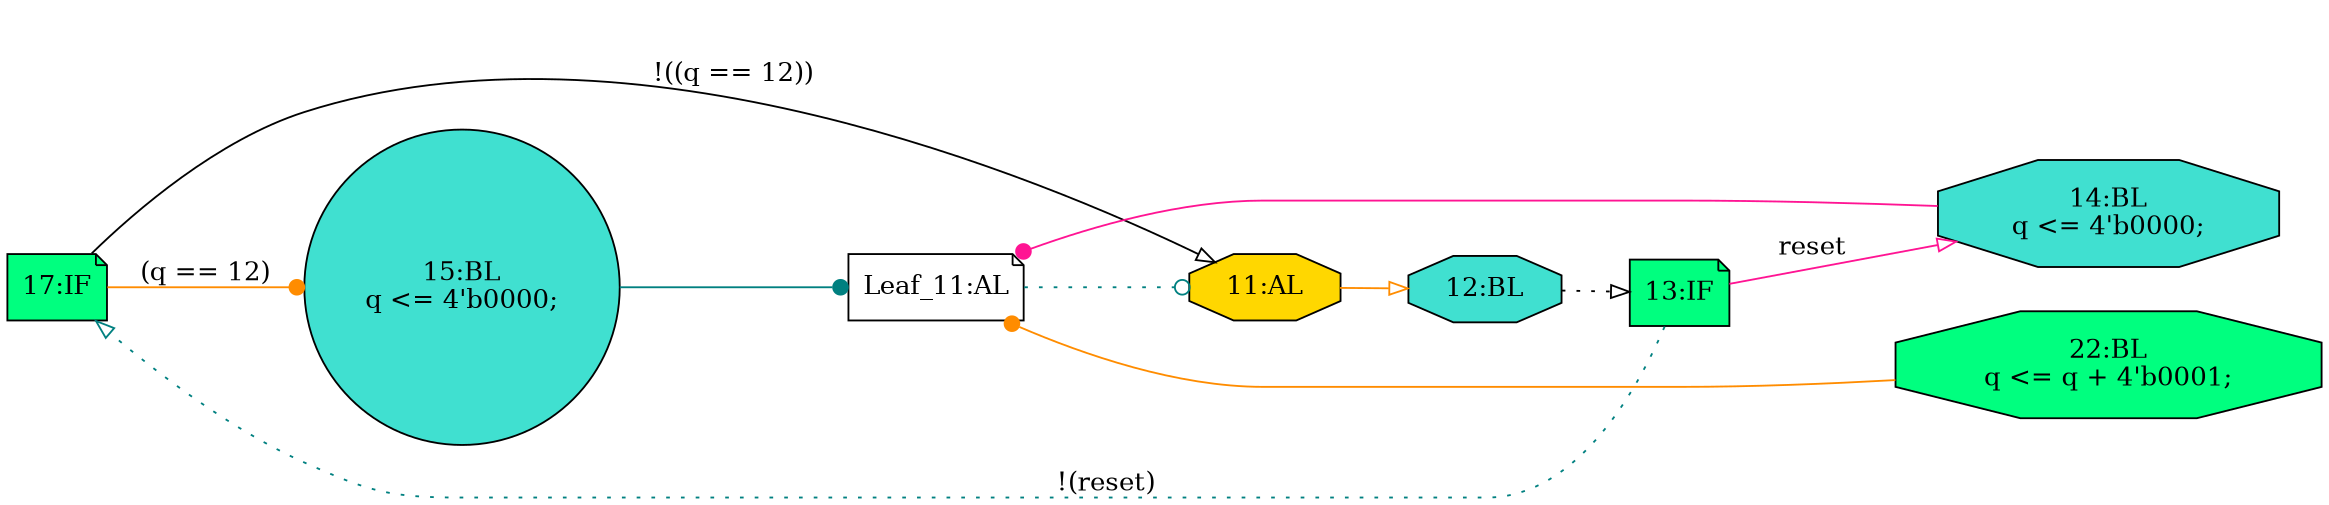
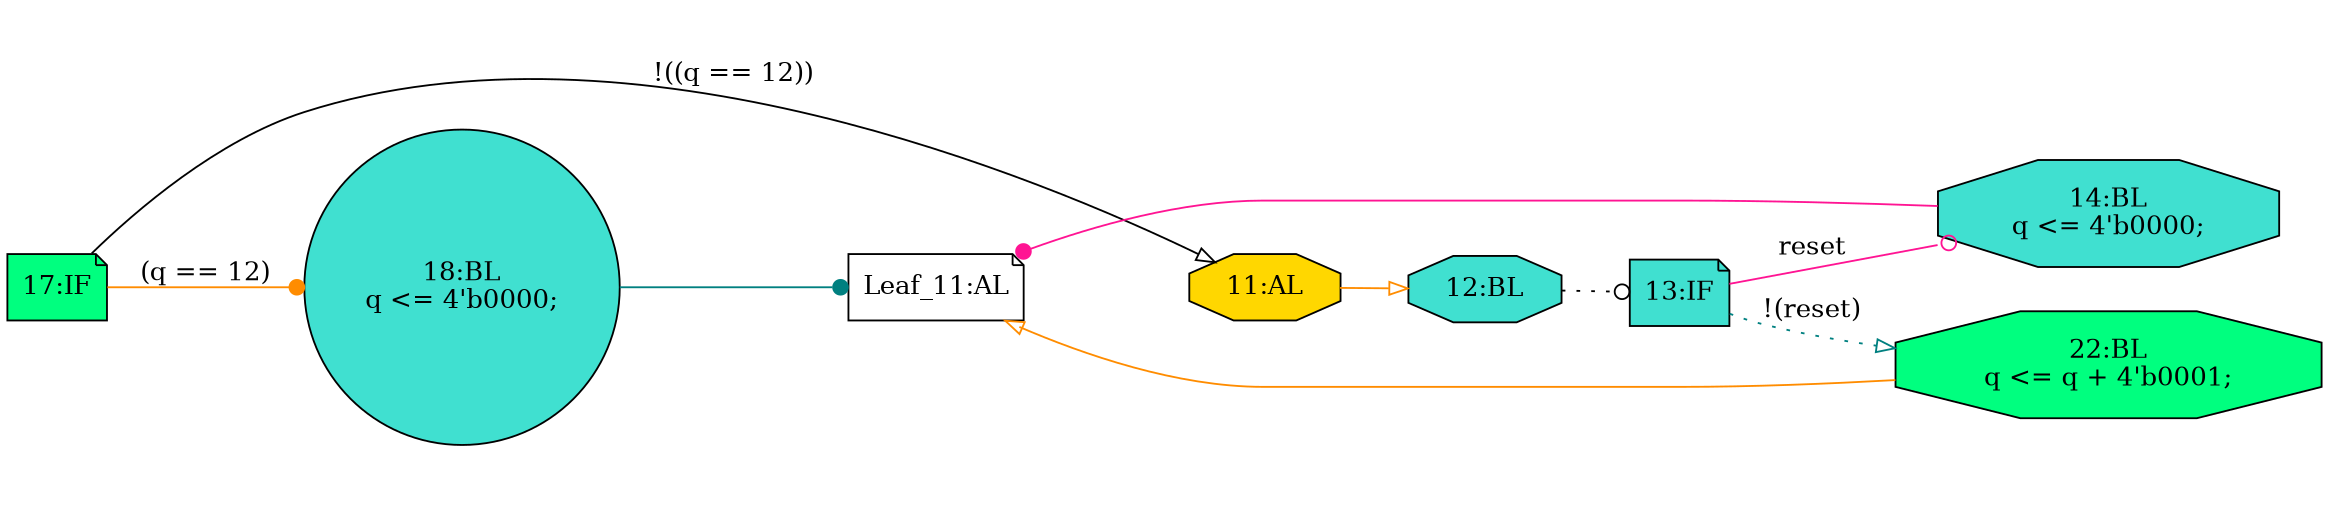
(1833, 264) -> (1833, 264)
(462, 287) -> (462, 287)
(1100, 287) -> none
(1588, 291) -> (1588, 291)
(1680, 293) -> (1680, 293)
(1453, 387) -> (1453, 387)
(906, 498) -> (1802, 333)
